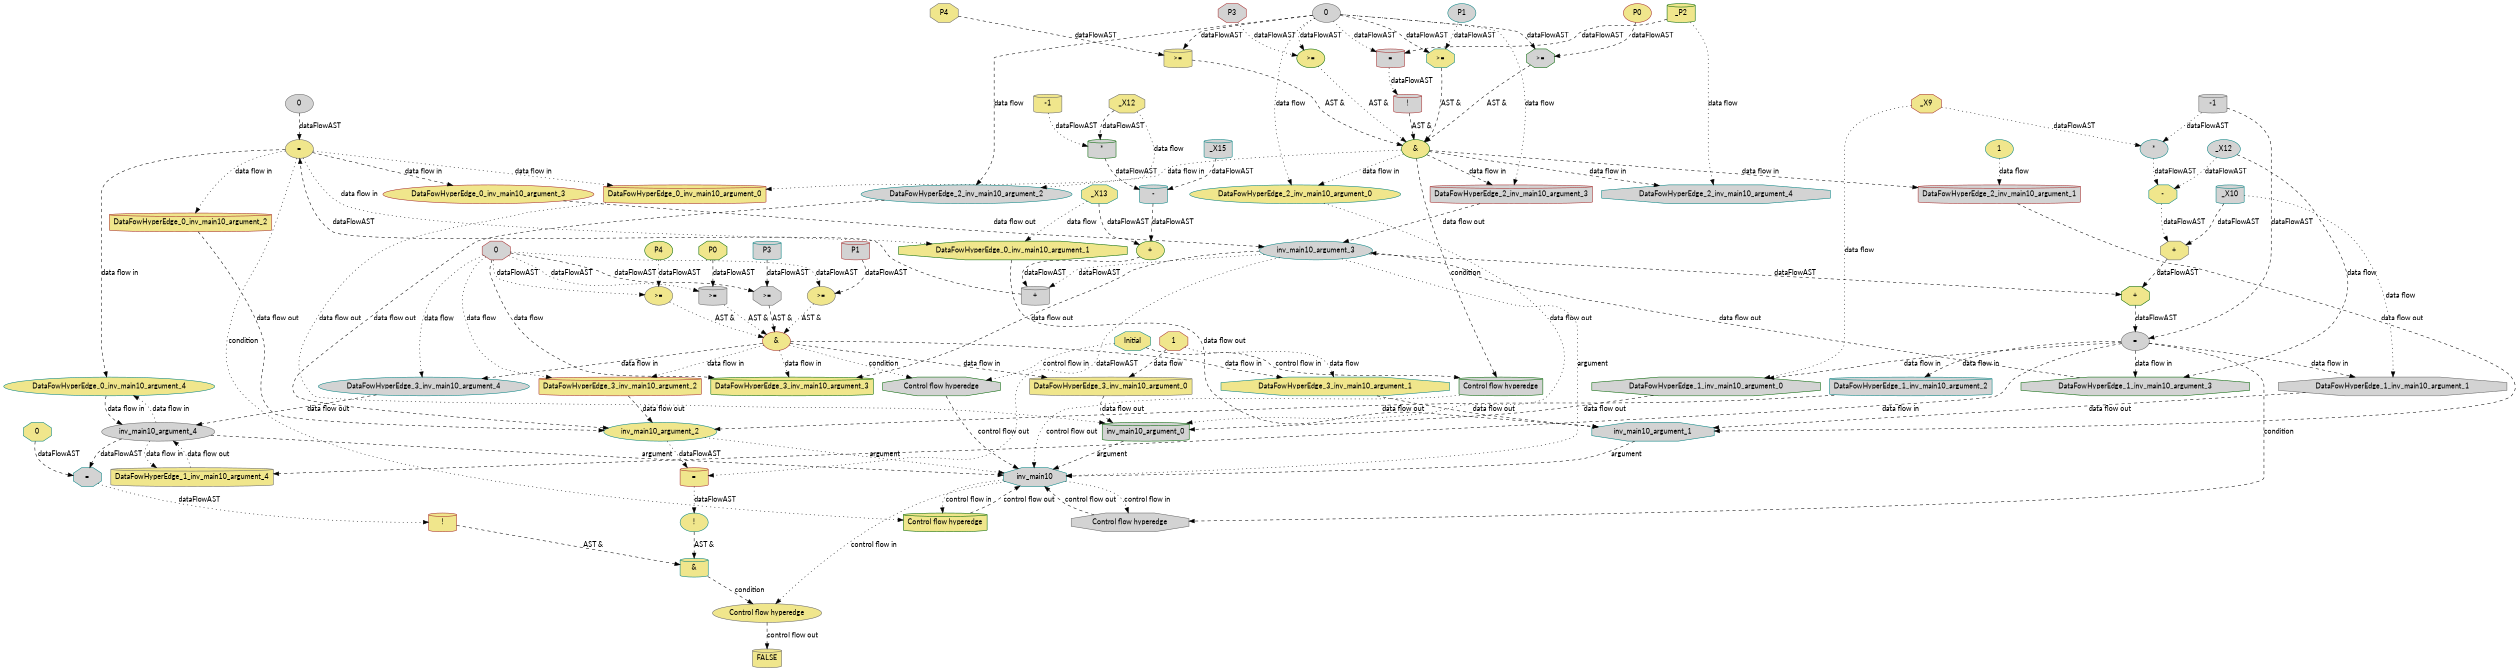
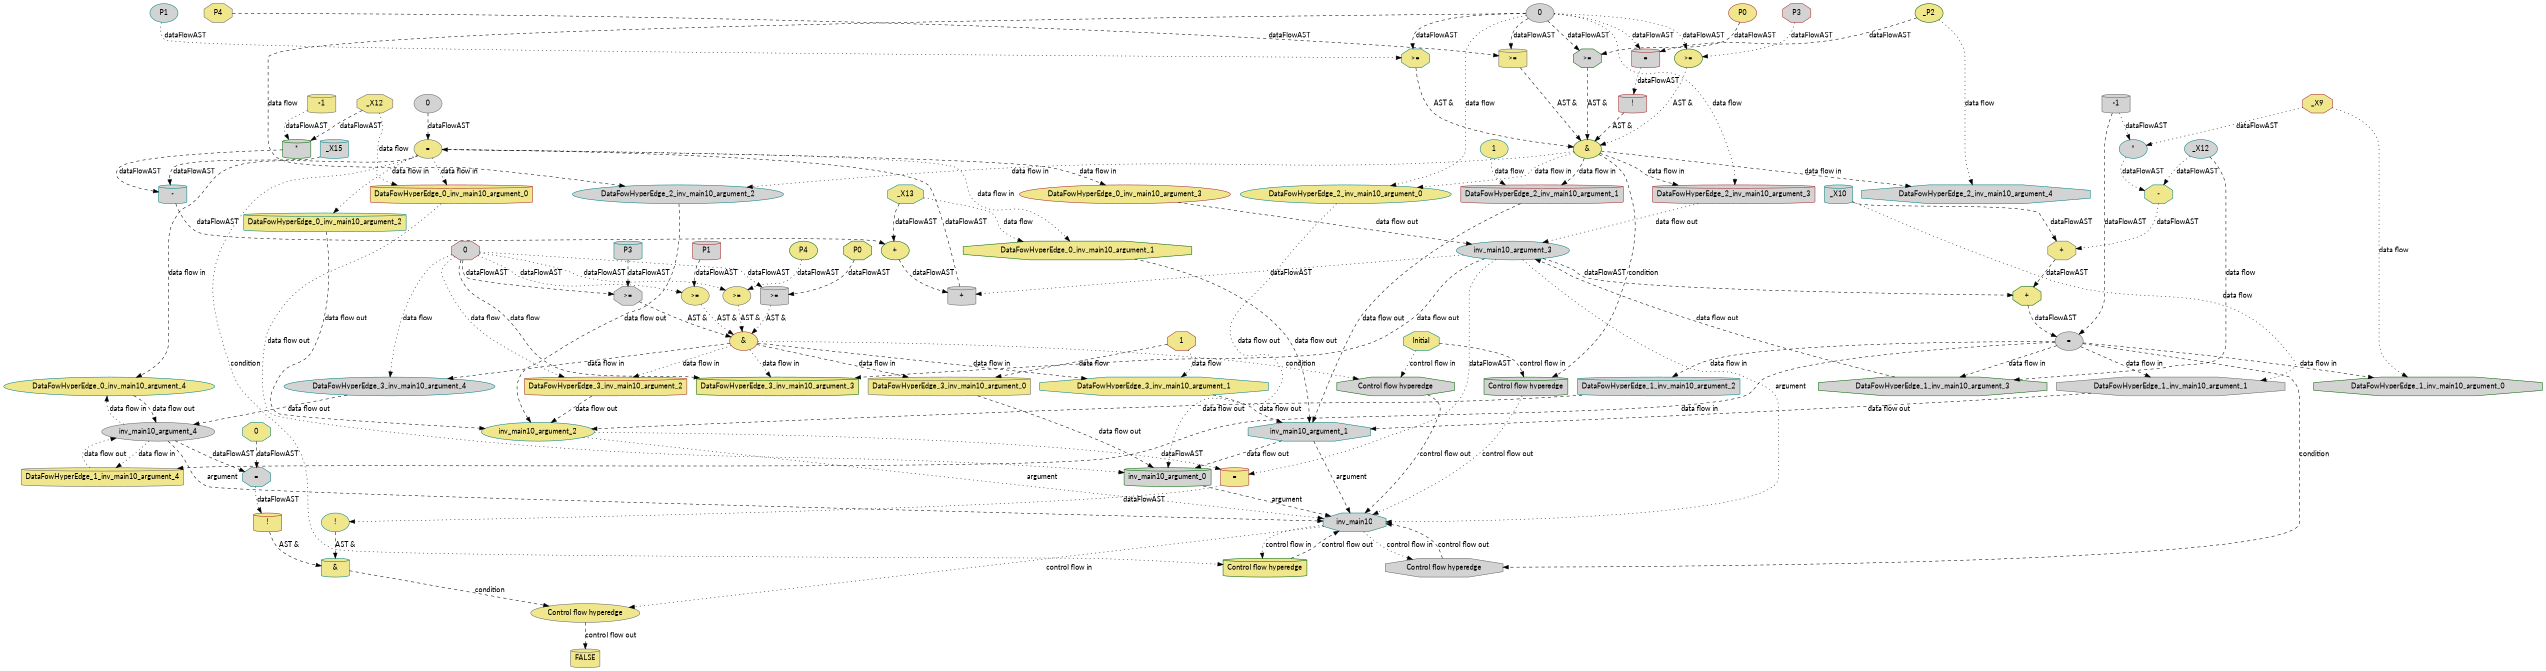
(1681, 13) -> (1929, 13)
(191, 222) -> (325, 222)
(1414, 222) -> (1623, 222)
(126, 409) -> (174, 409)
(1425, 419) -> (1241, 454)
